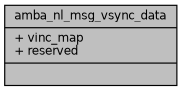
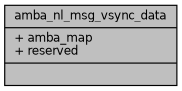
(49, 38) -> (54, 38)
